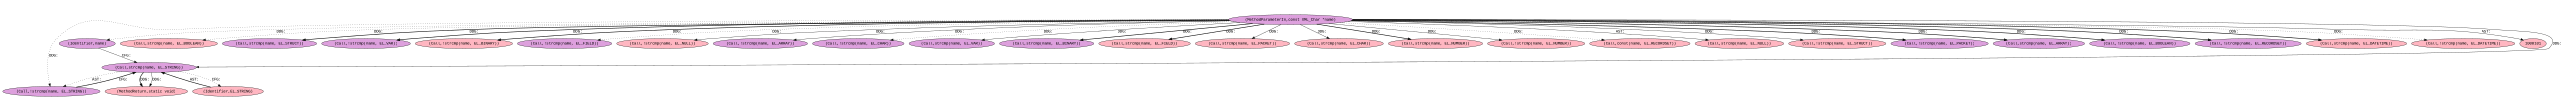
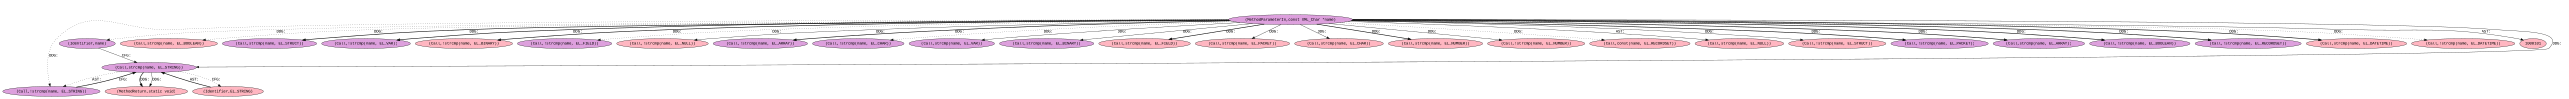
(1013, 27) -> (1013, 27)
(1168, 32) -> (1168, 32)
